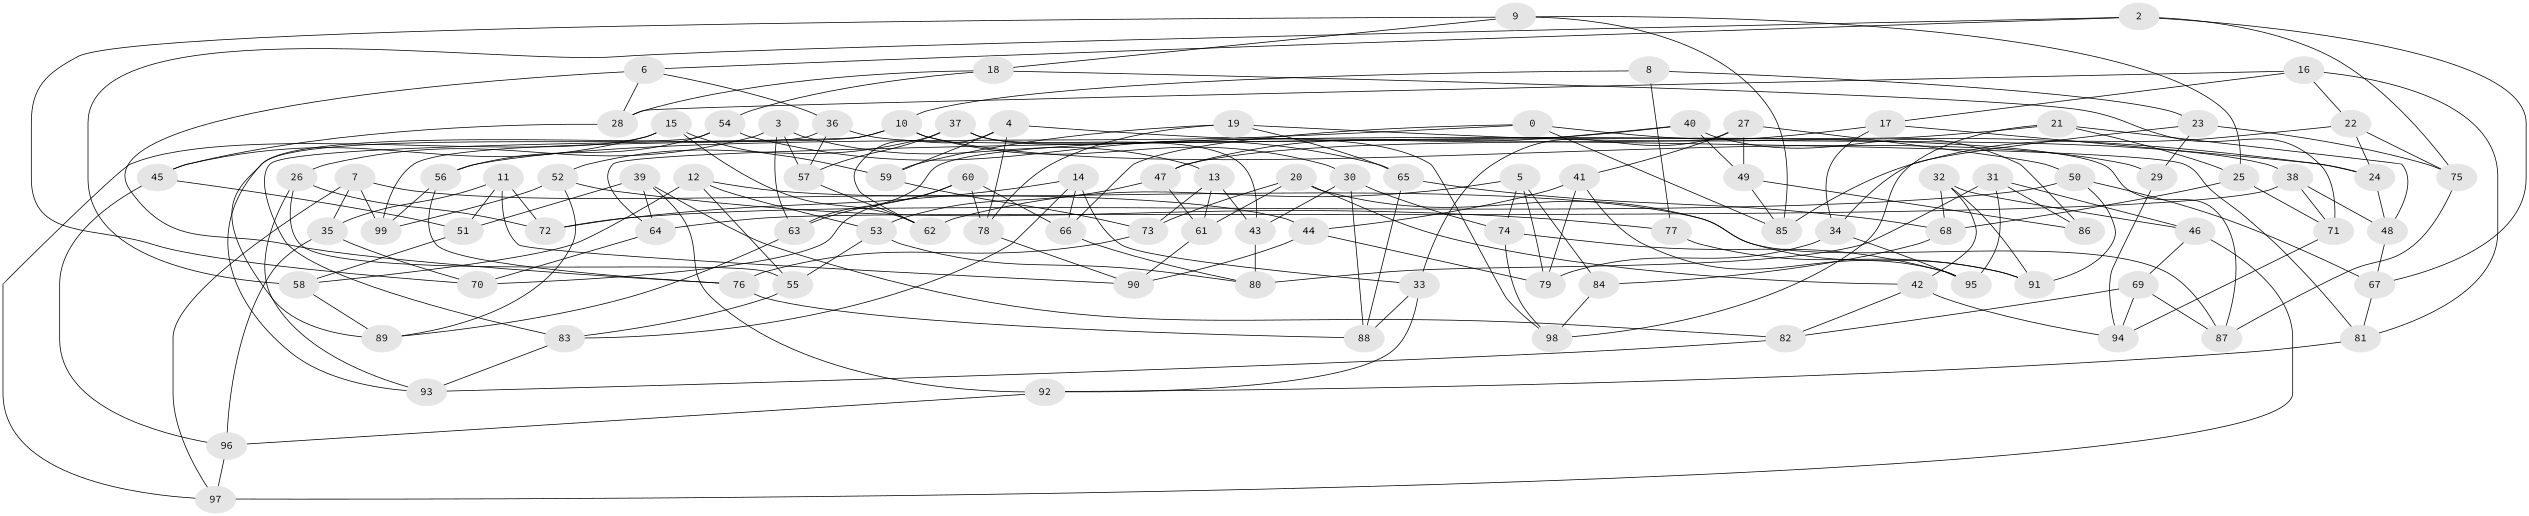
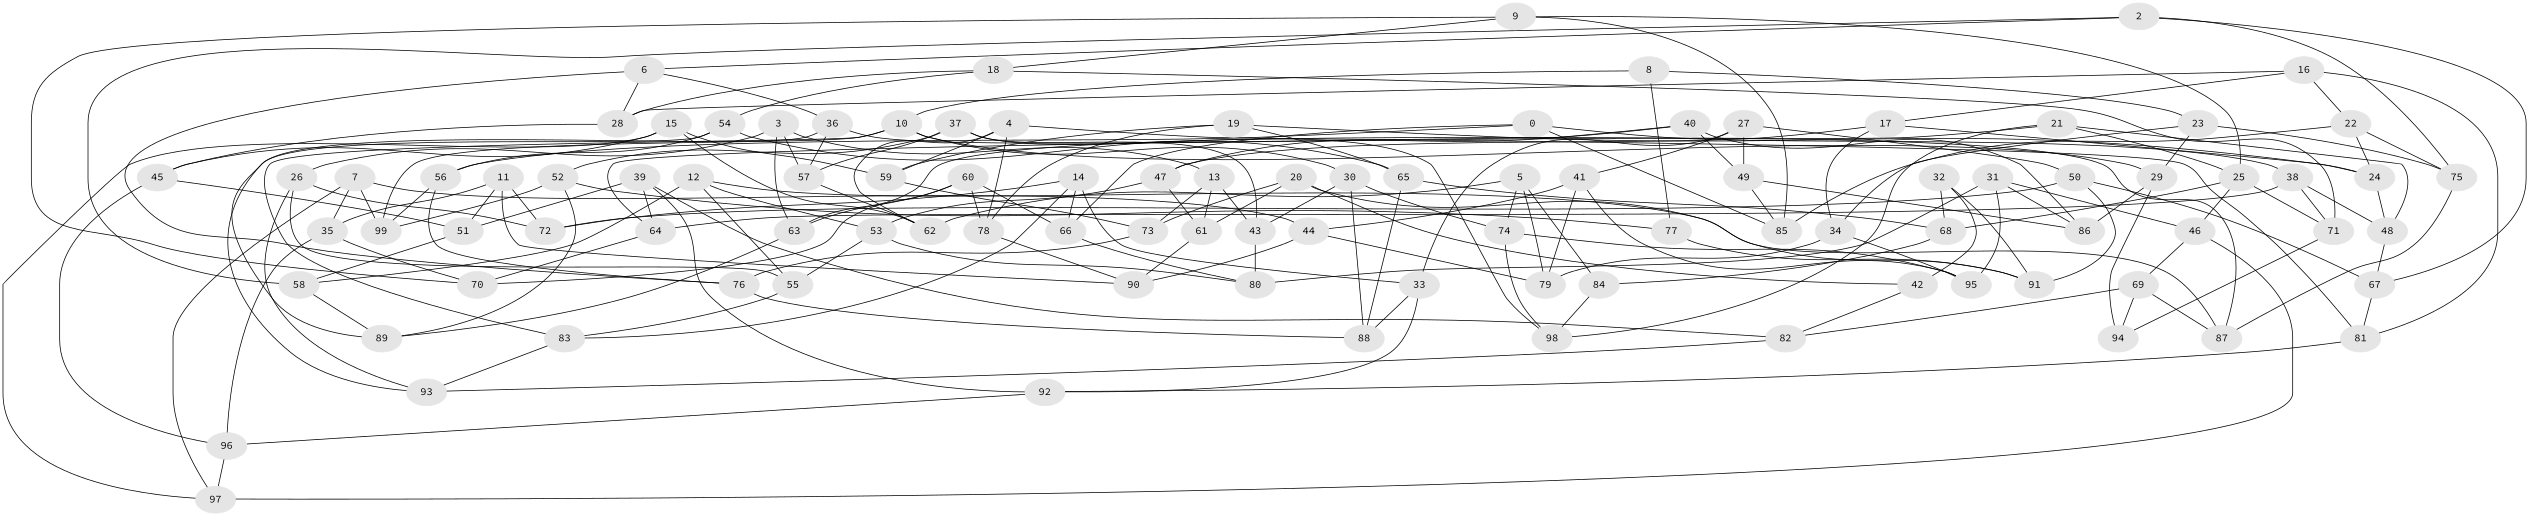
none -> (2121, 204)
(2087, 213) -> (2217, 204)
(2015, 318) -> none
